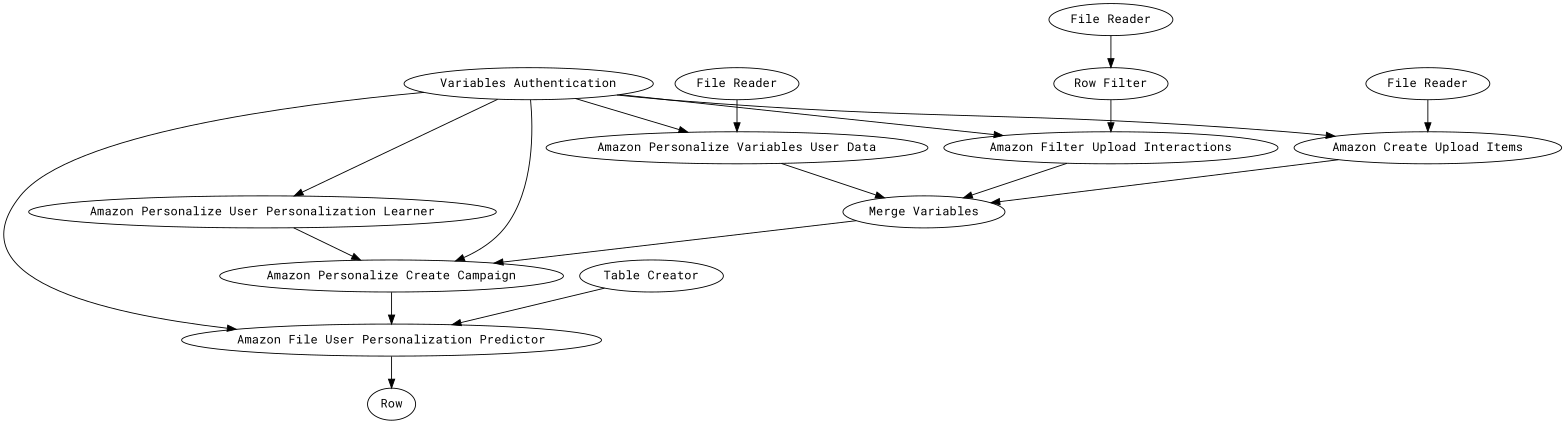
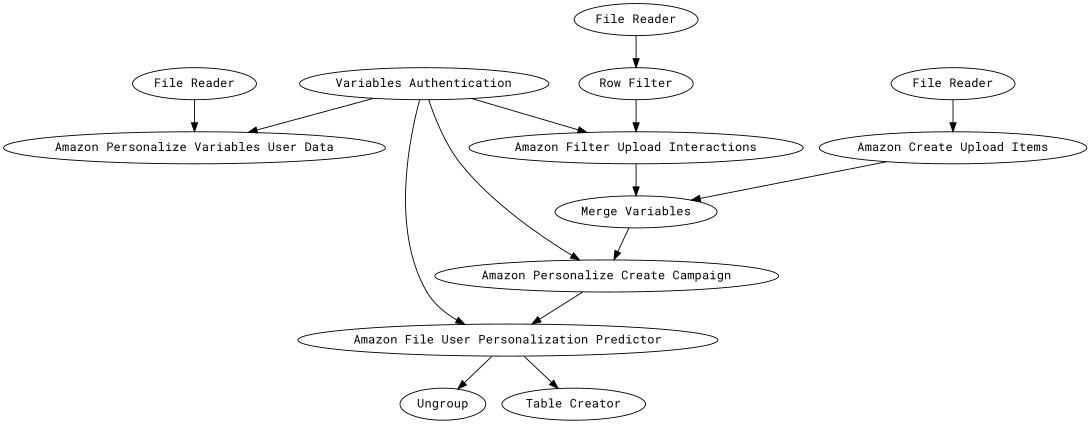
(971, 116) -> none
(828, 179) -> none
(262, 212) -> none
(533, 305) -> (538, 369)
(392, 404) -> (443, 404)
